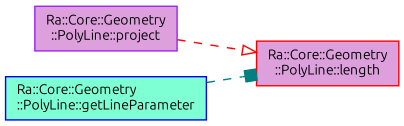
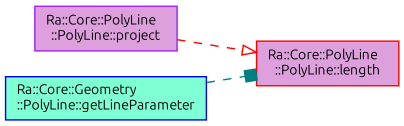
(106, 29) -> (106, 29)
(328, 63) -> (328, 63)
